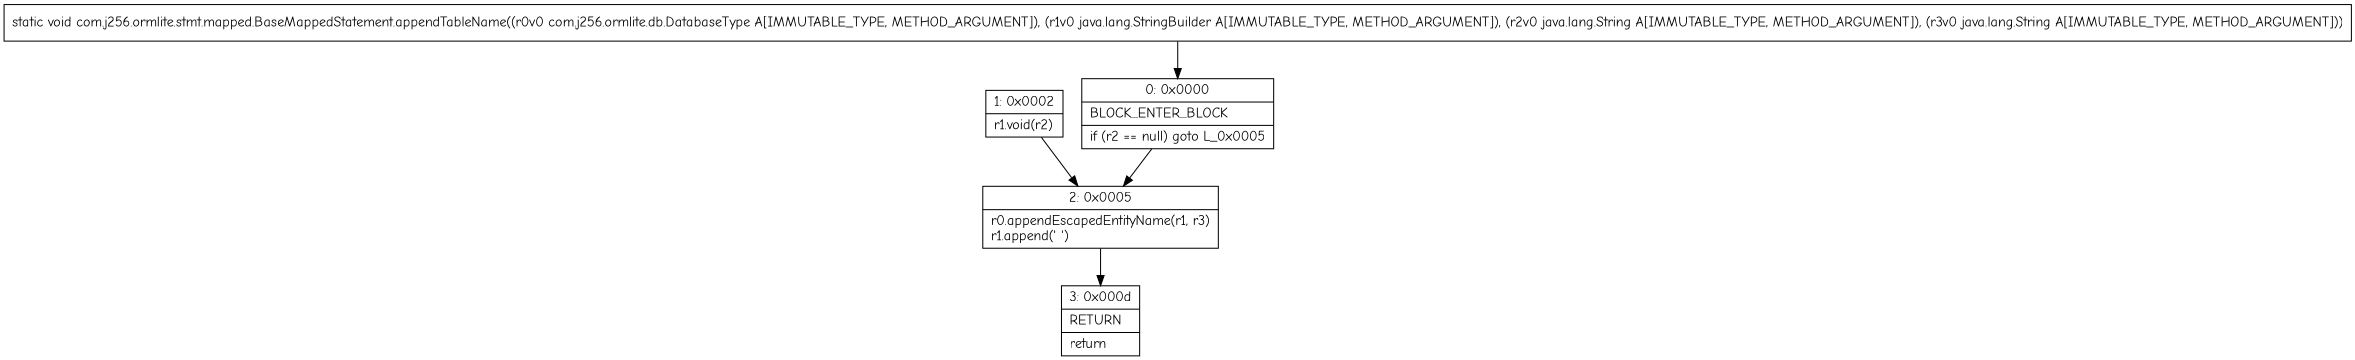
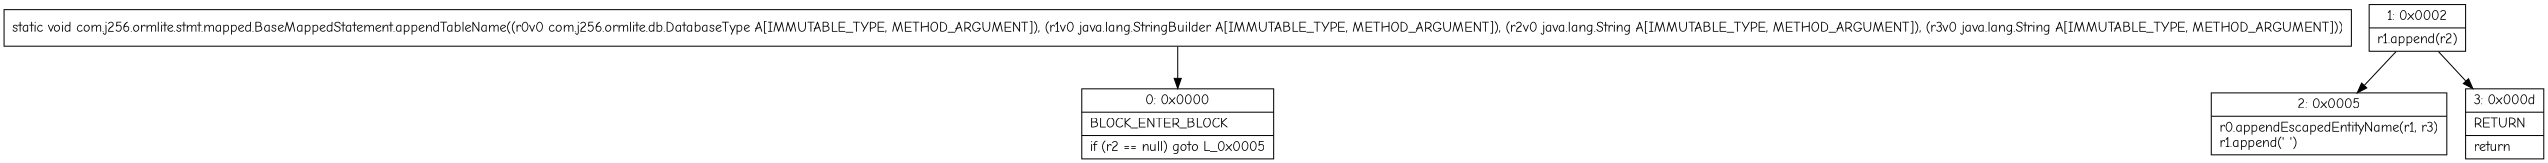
(1023, 125) -> (2417, 39)
(1141, 163) -> none
(1101, 262) -> (2452, 66)
